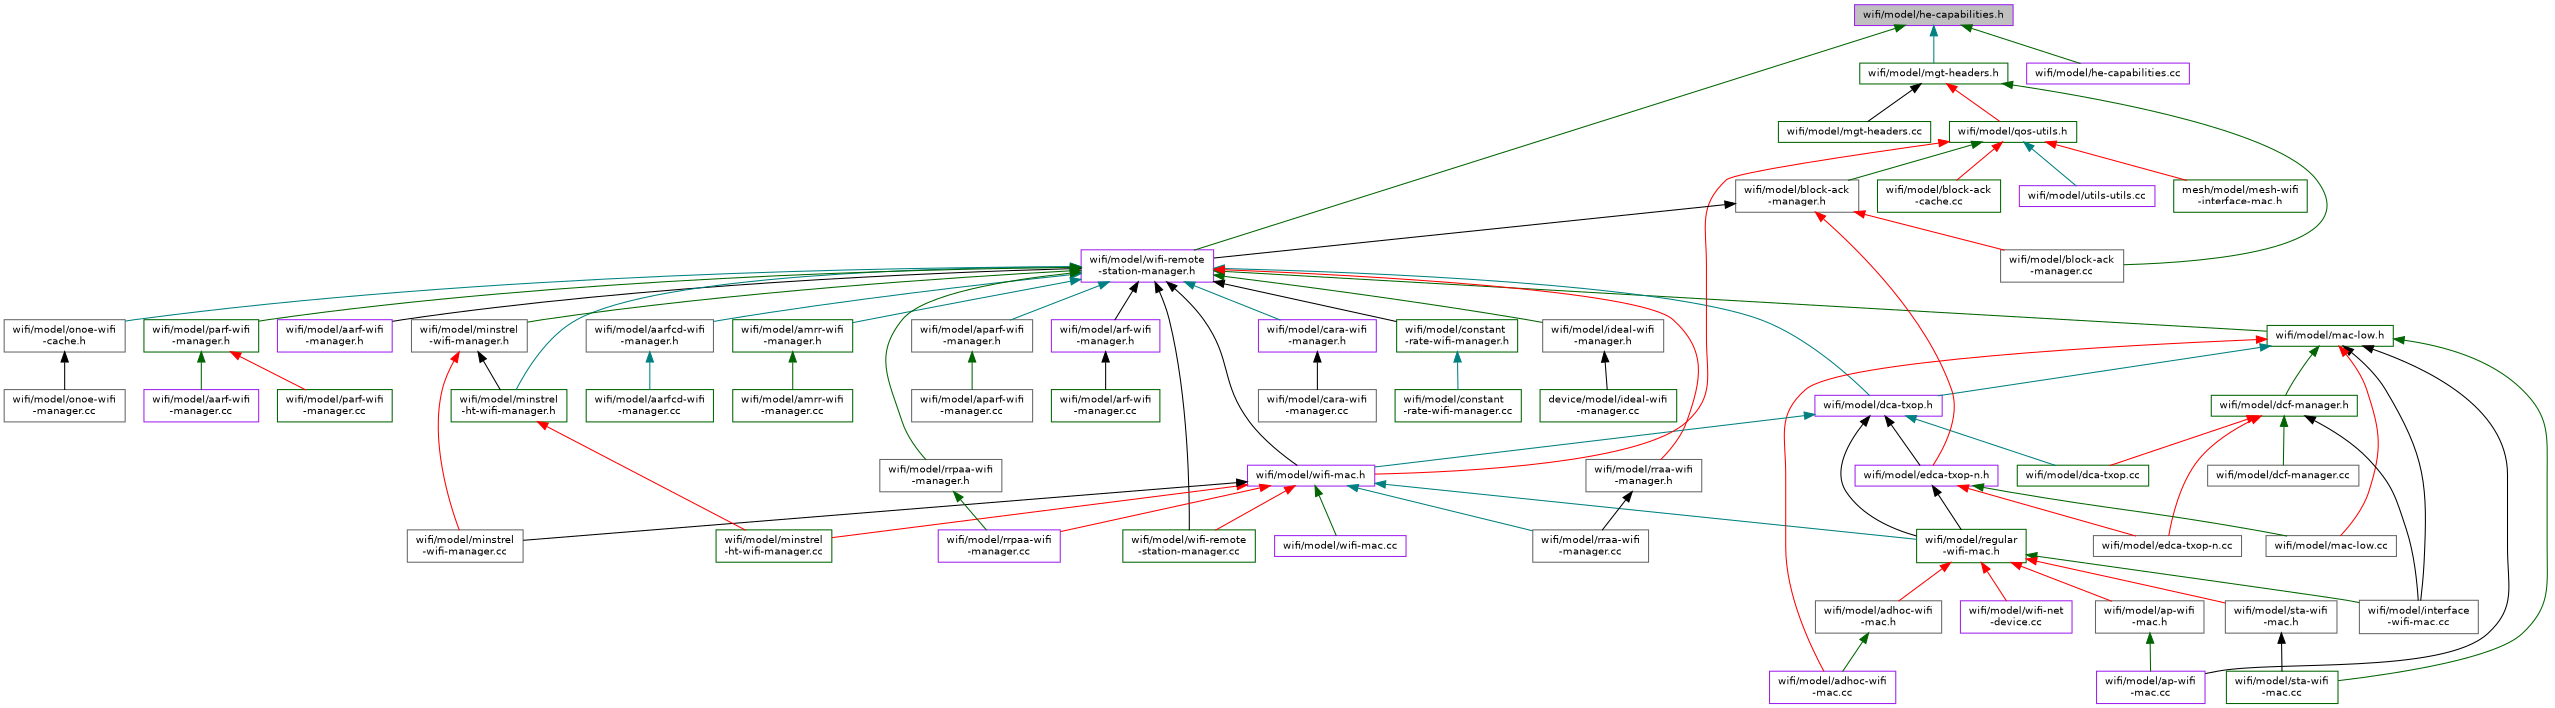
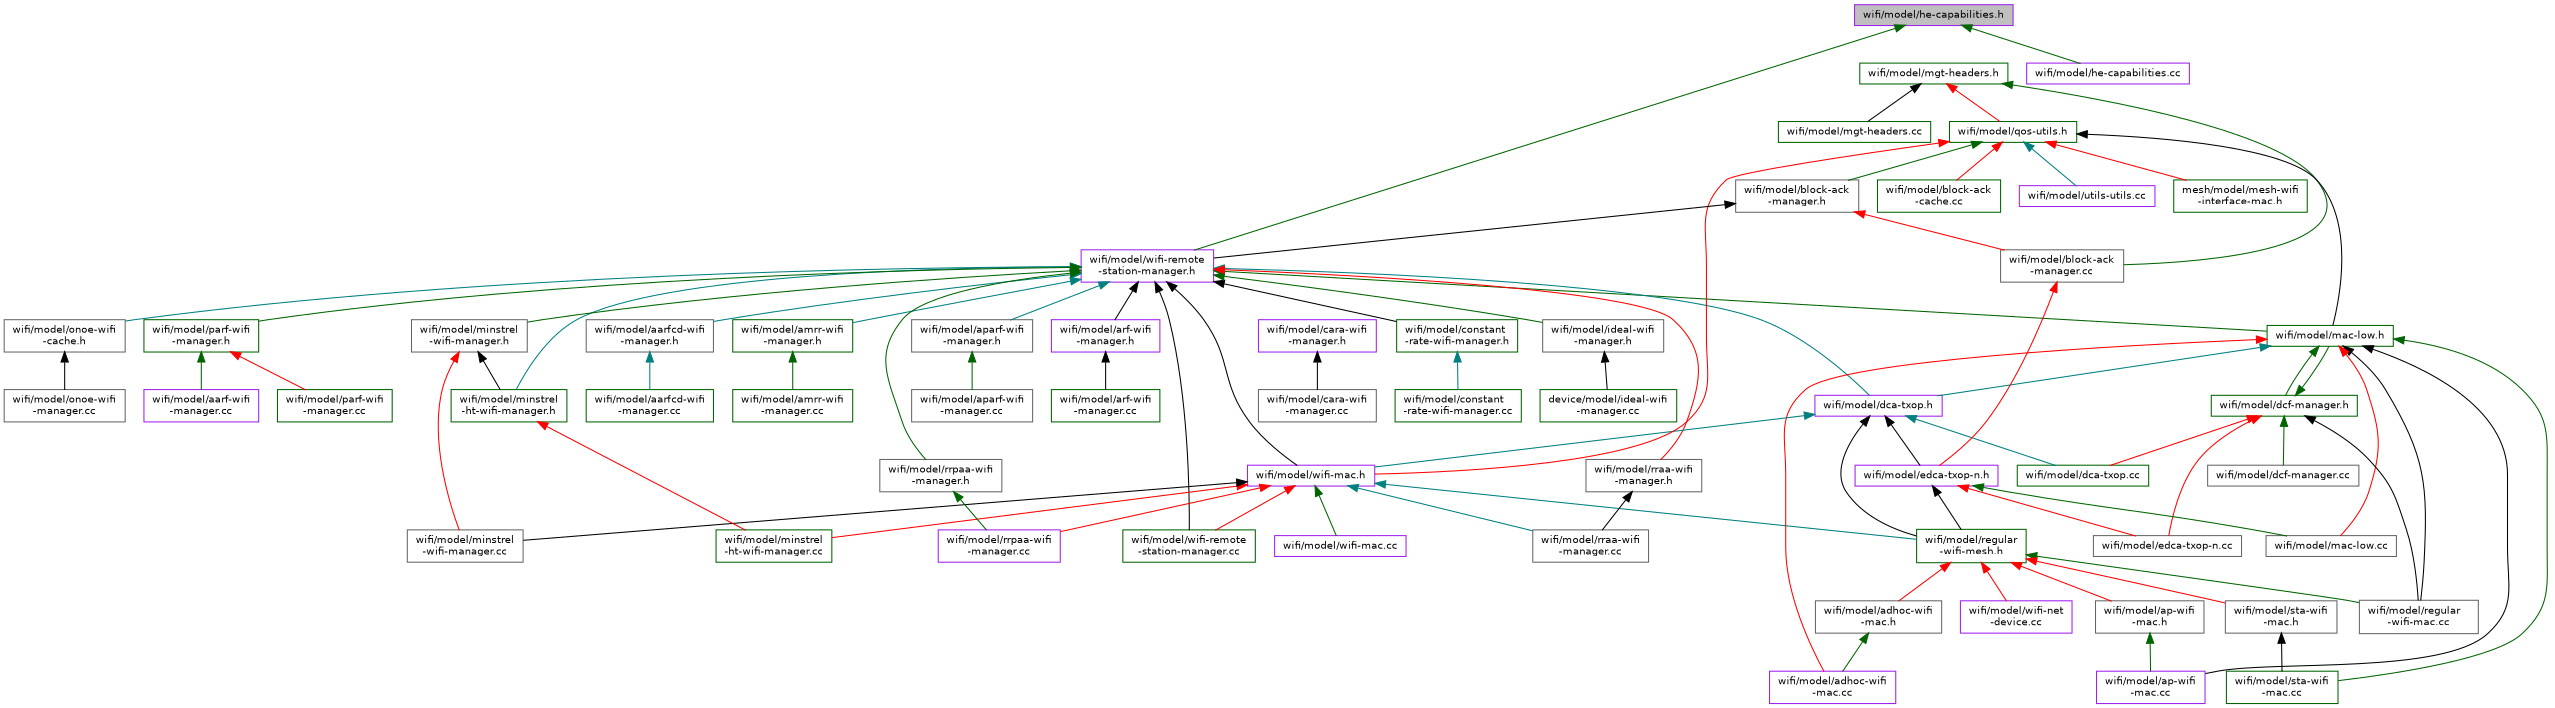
(1934, 50) -> none
none -> (2270, 157)
(1237, 303) -> none
(1921, 330) -> (2003, 396)
(335, 336) -> none
none -> (2317, 367)
(1971, 546) -> (1971, 546)
(2419, 617) -> (2419, 617)
